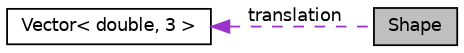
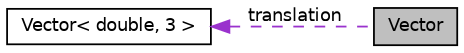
(416, 27) -> (416, 27)
